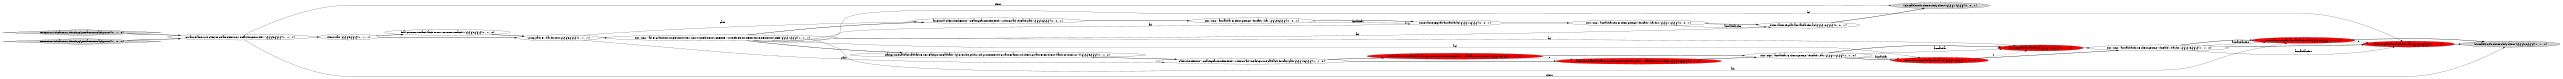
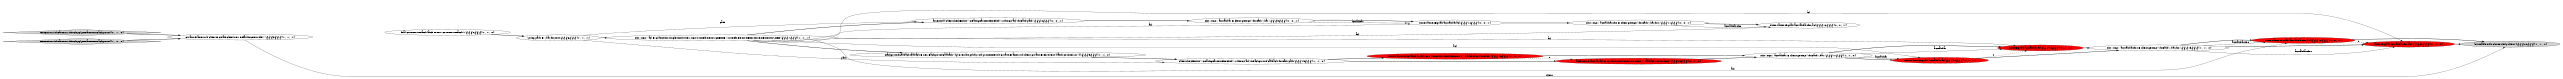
(1940, 6) -> none
(349, 37) -> none
